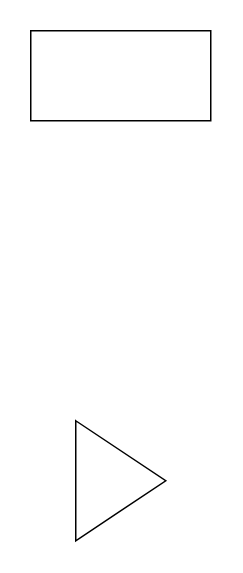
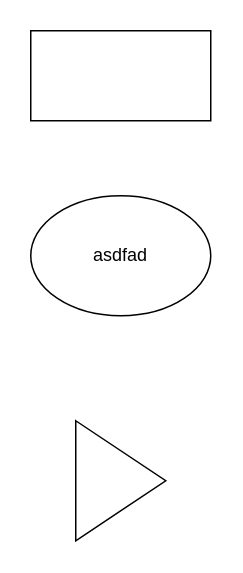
none -> (121, 256)
